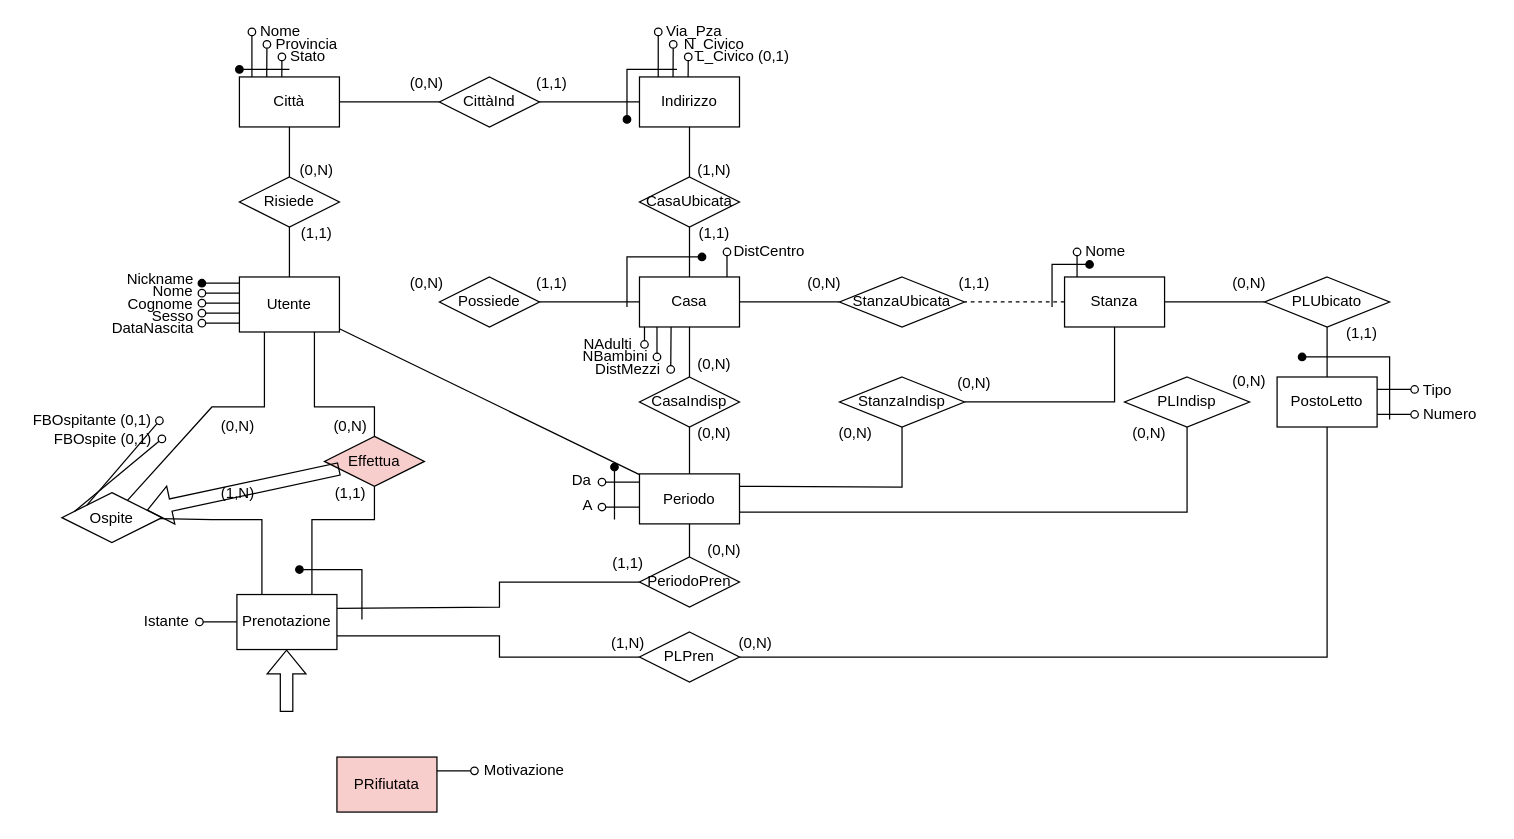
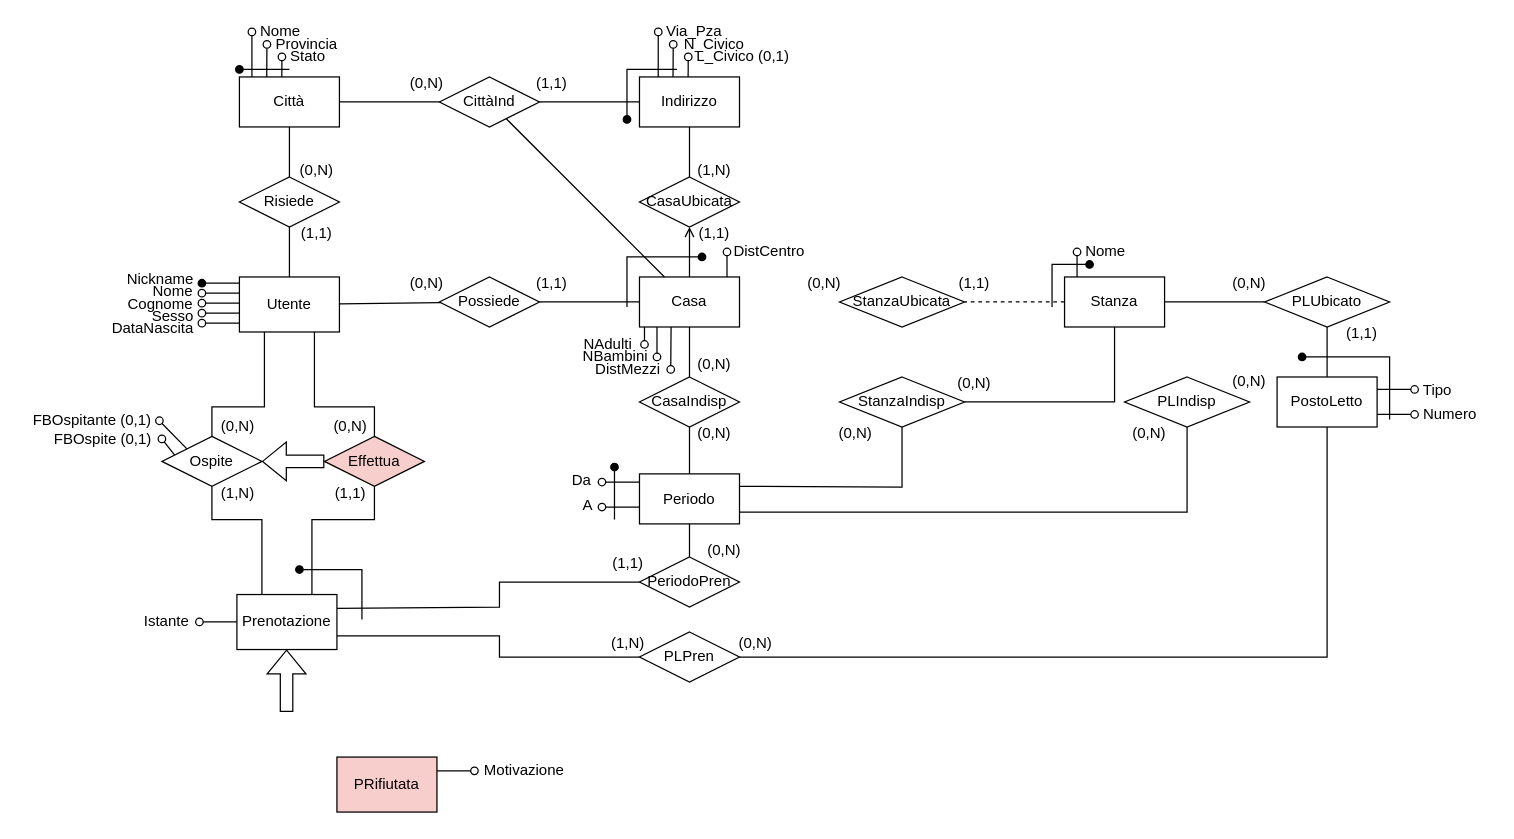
(689, 231) -> (689, 233)
(789, 302) -> (586, 198)
(489, 401) -> (389, 303)
(112, 518) -> (212, 461)
